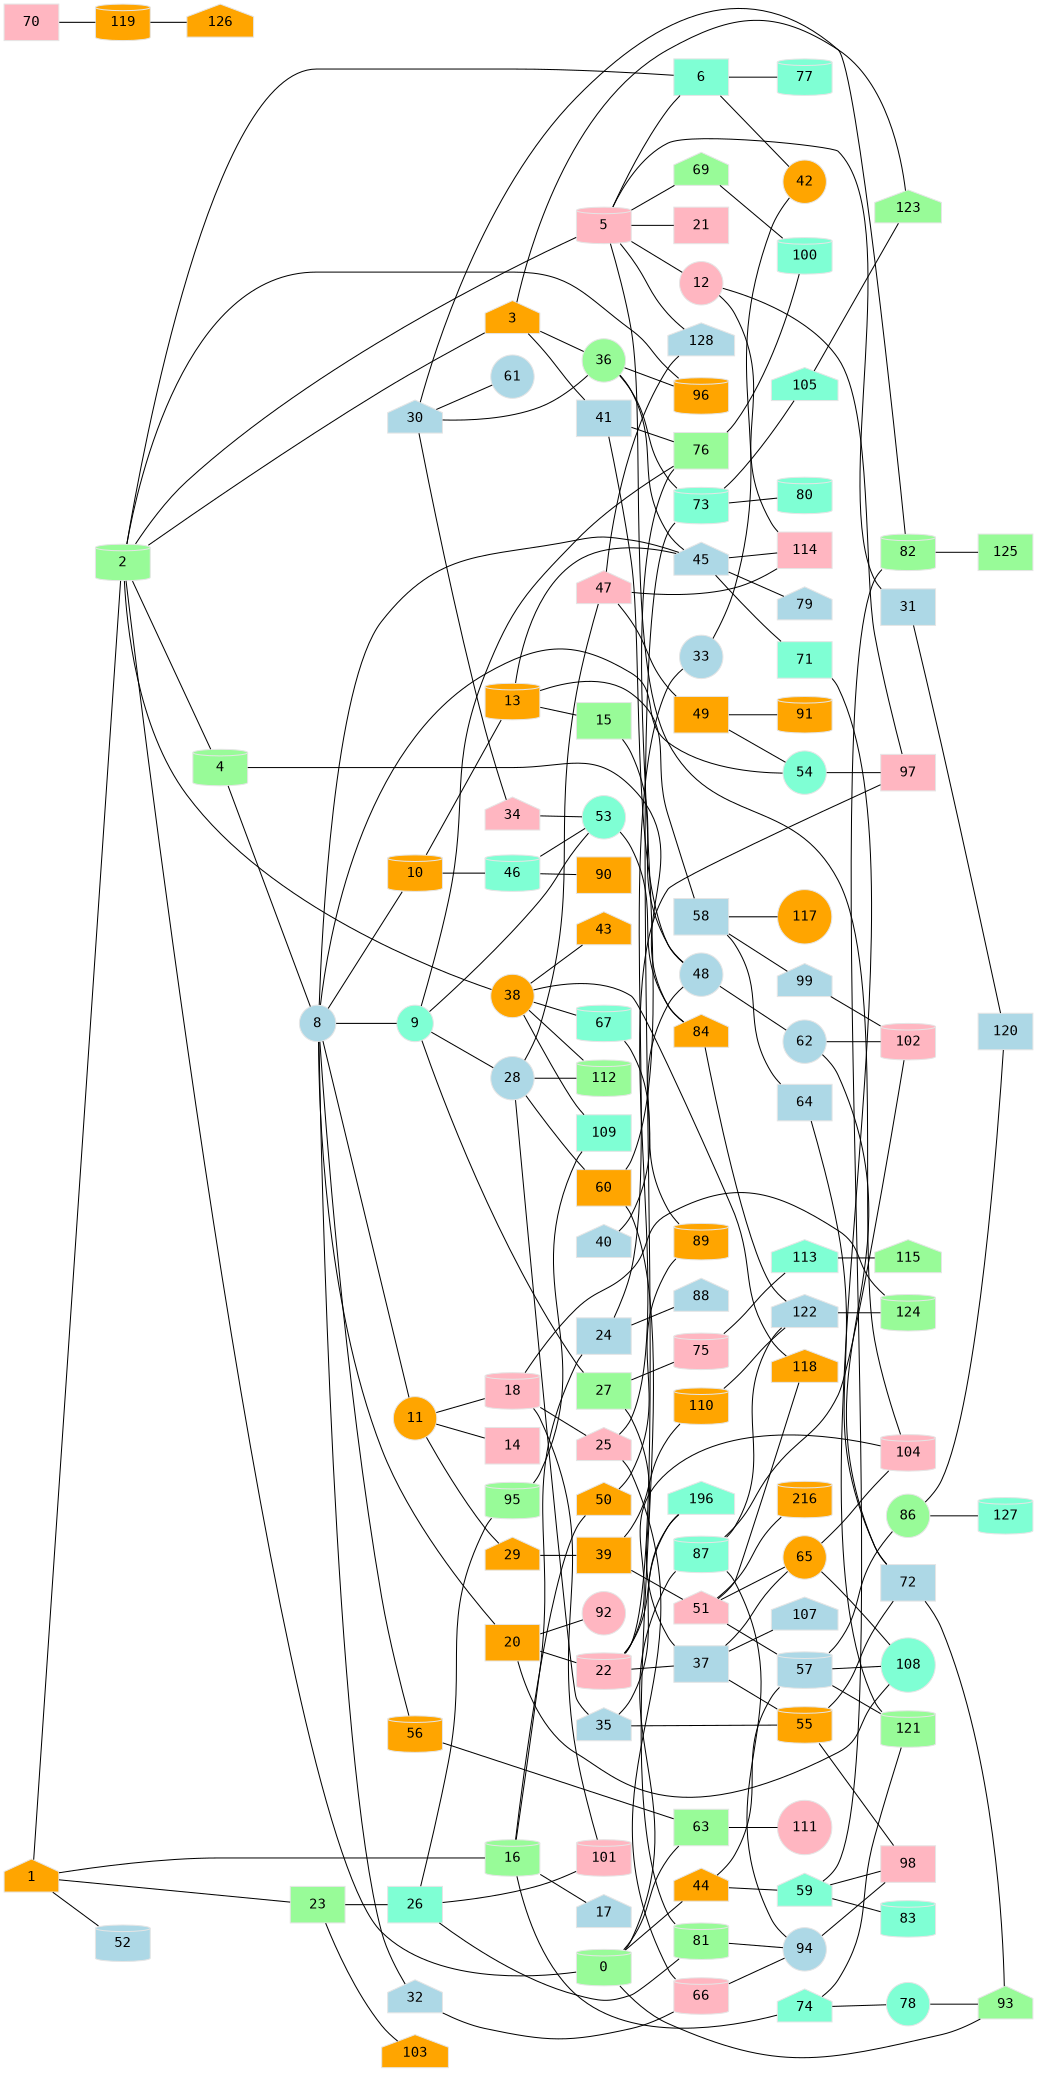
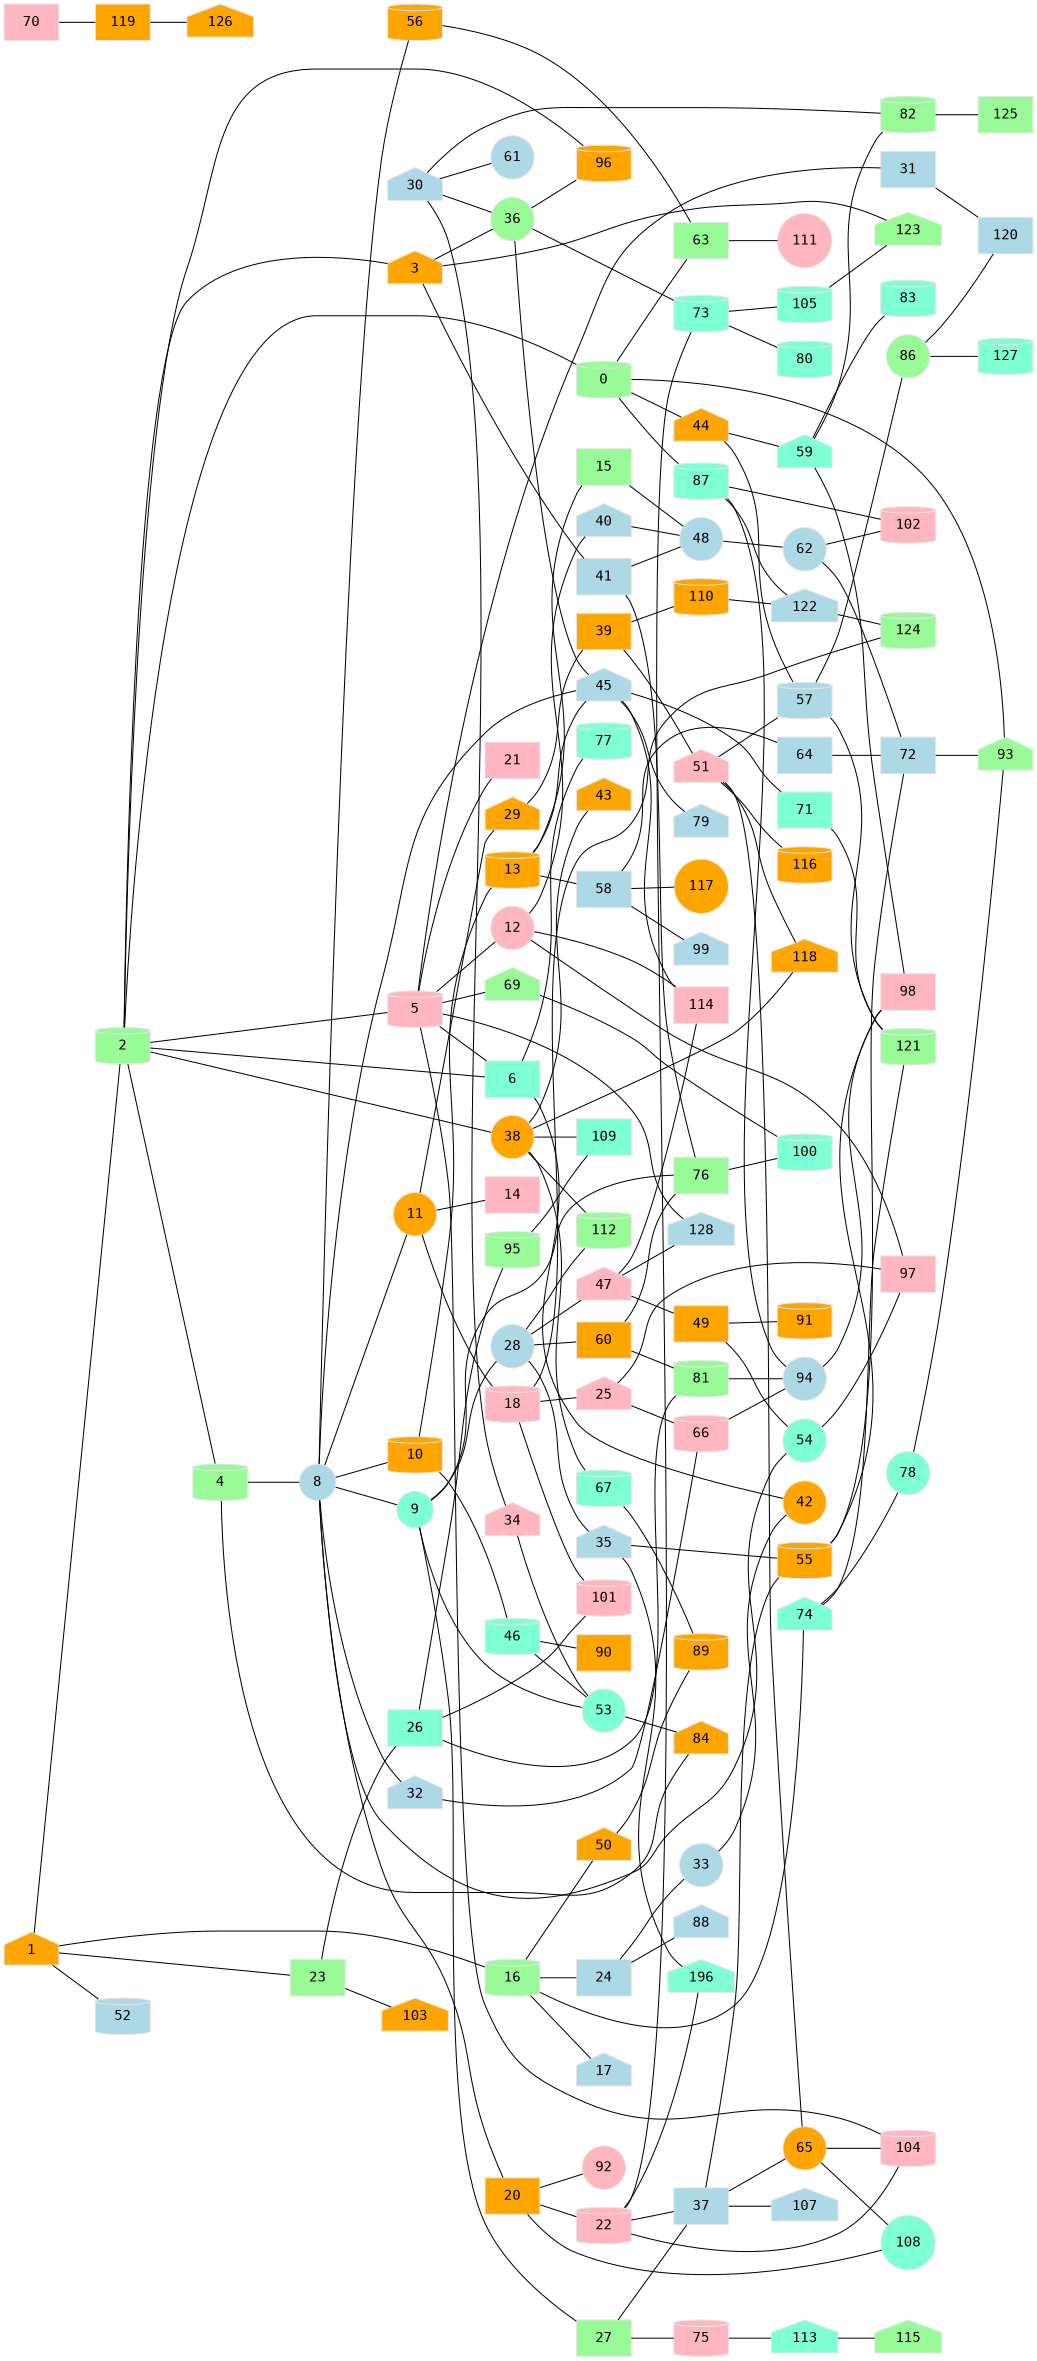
(123, 22) -> (123, 22)
(805, 386) -> (805, 305)
none -> (553, 686)
(846, 1005) -> none
(735, 1179) -> none
(805, 1500) -> (805, 865)
(849, 1668) -> none
